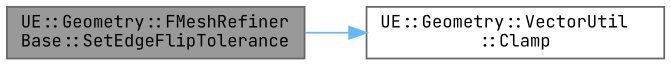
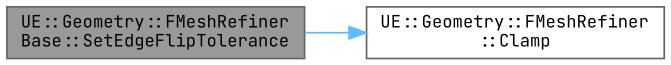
(515, 33) -> (515, 33)
